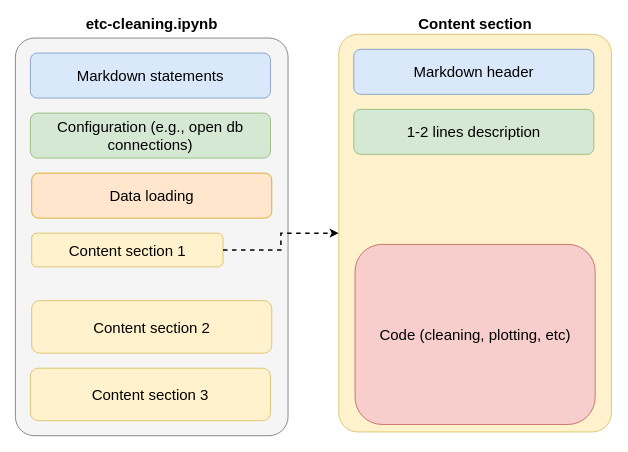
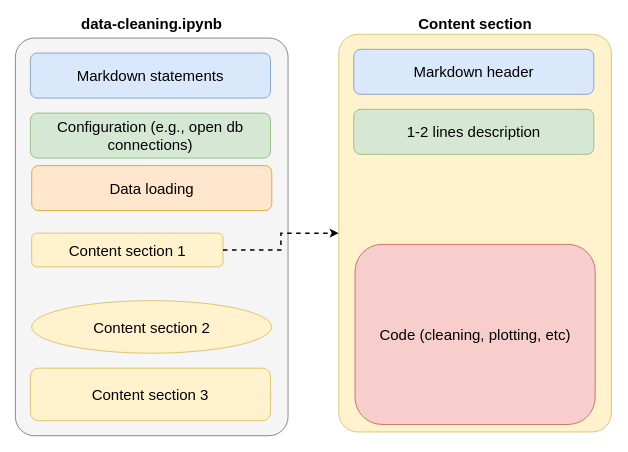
(152, 23) -> (152, 23)
(152, 195) -> (152, 188)
(152, 327) -> (152, 327)
